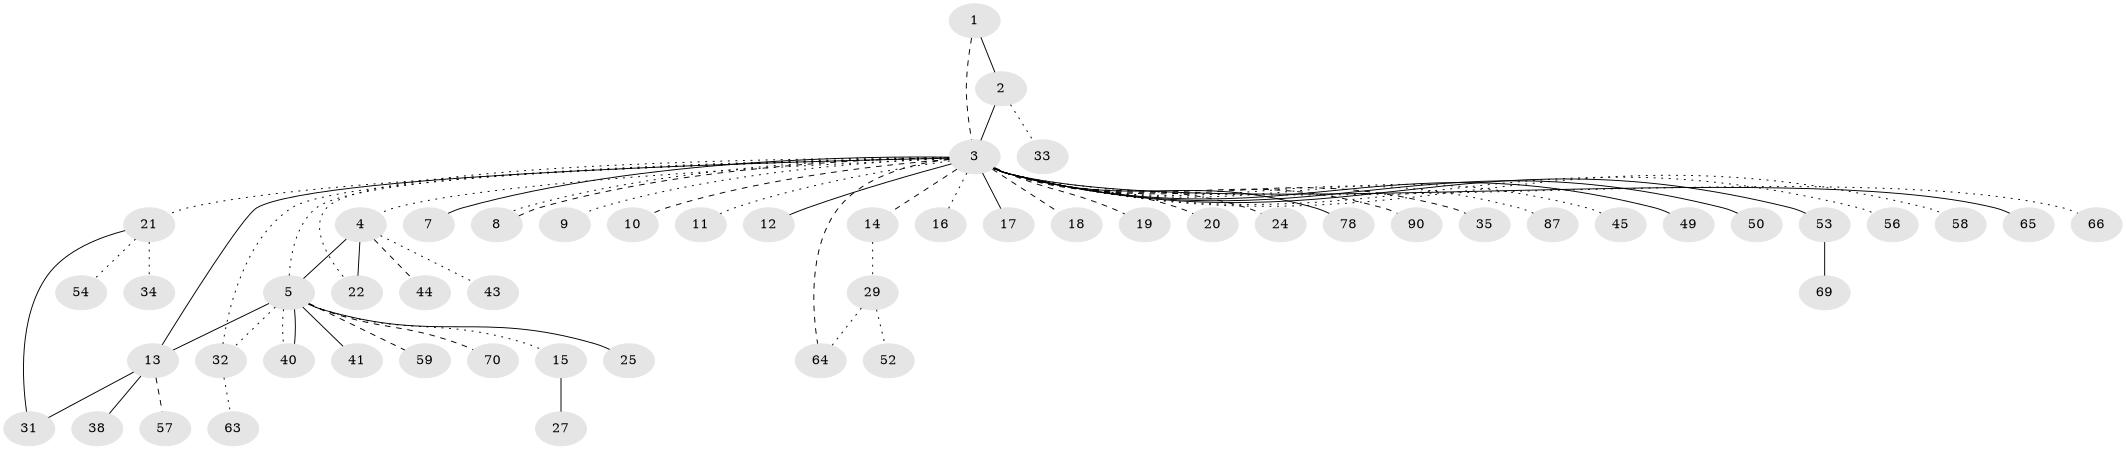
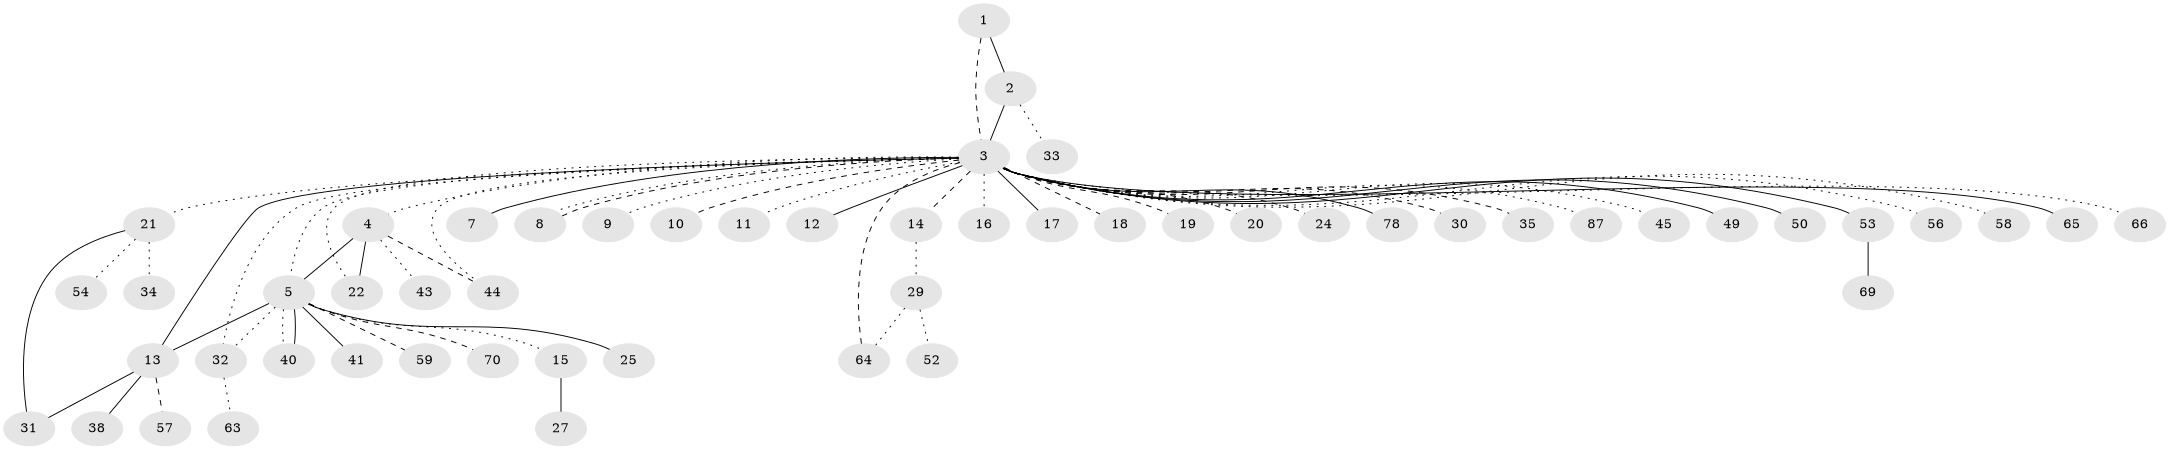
none -> (651, 171)
(1417, 225) -> (1460, 225)
